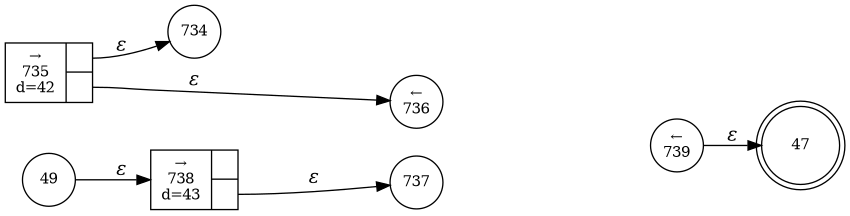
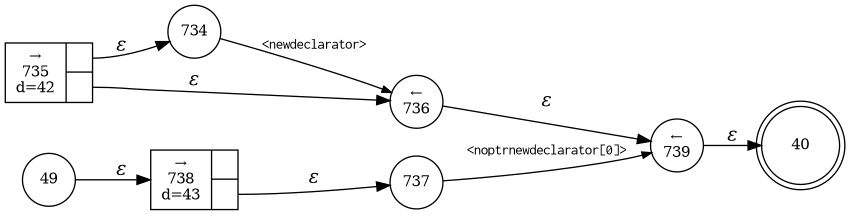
none -> (302, 63)
none -> (540, 123)
(801, 145) -> (801, 145)
none -> (543, 171)
